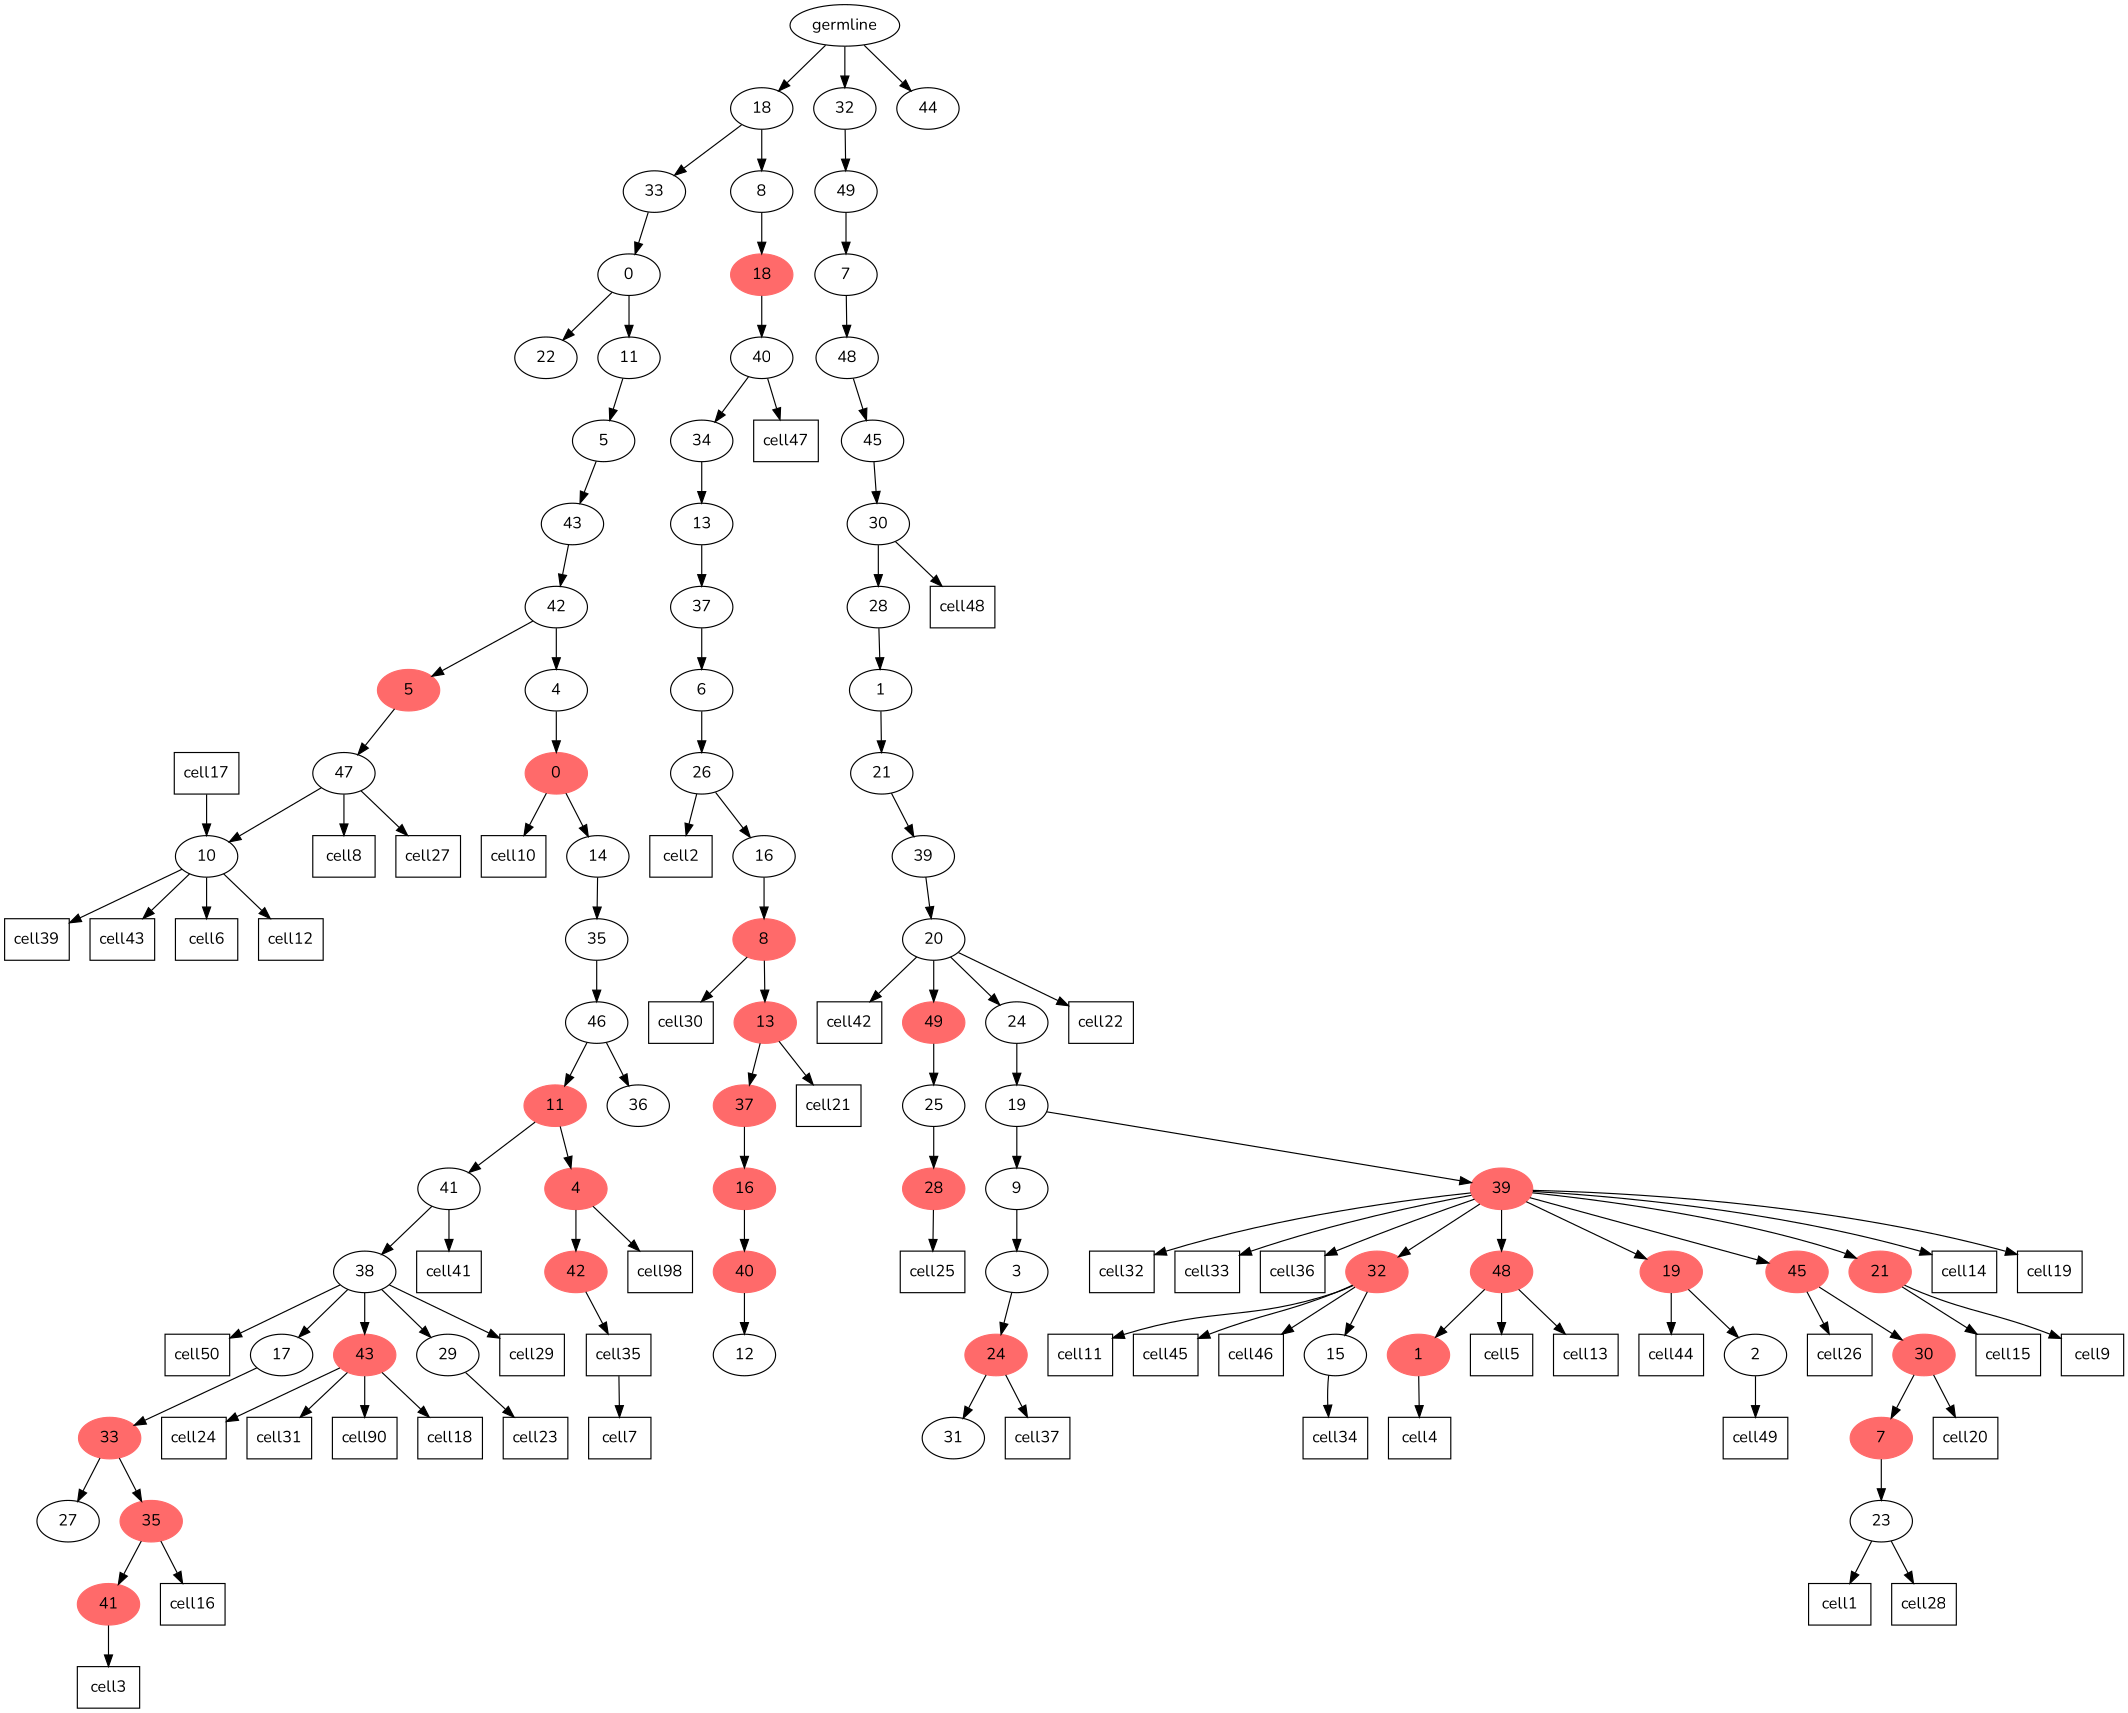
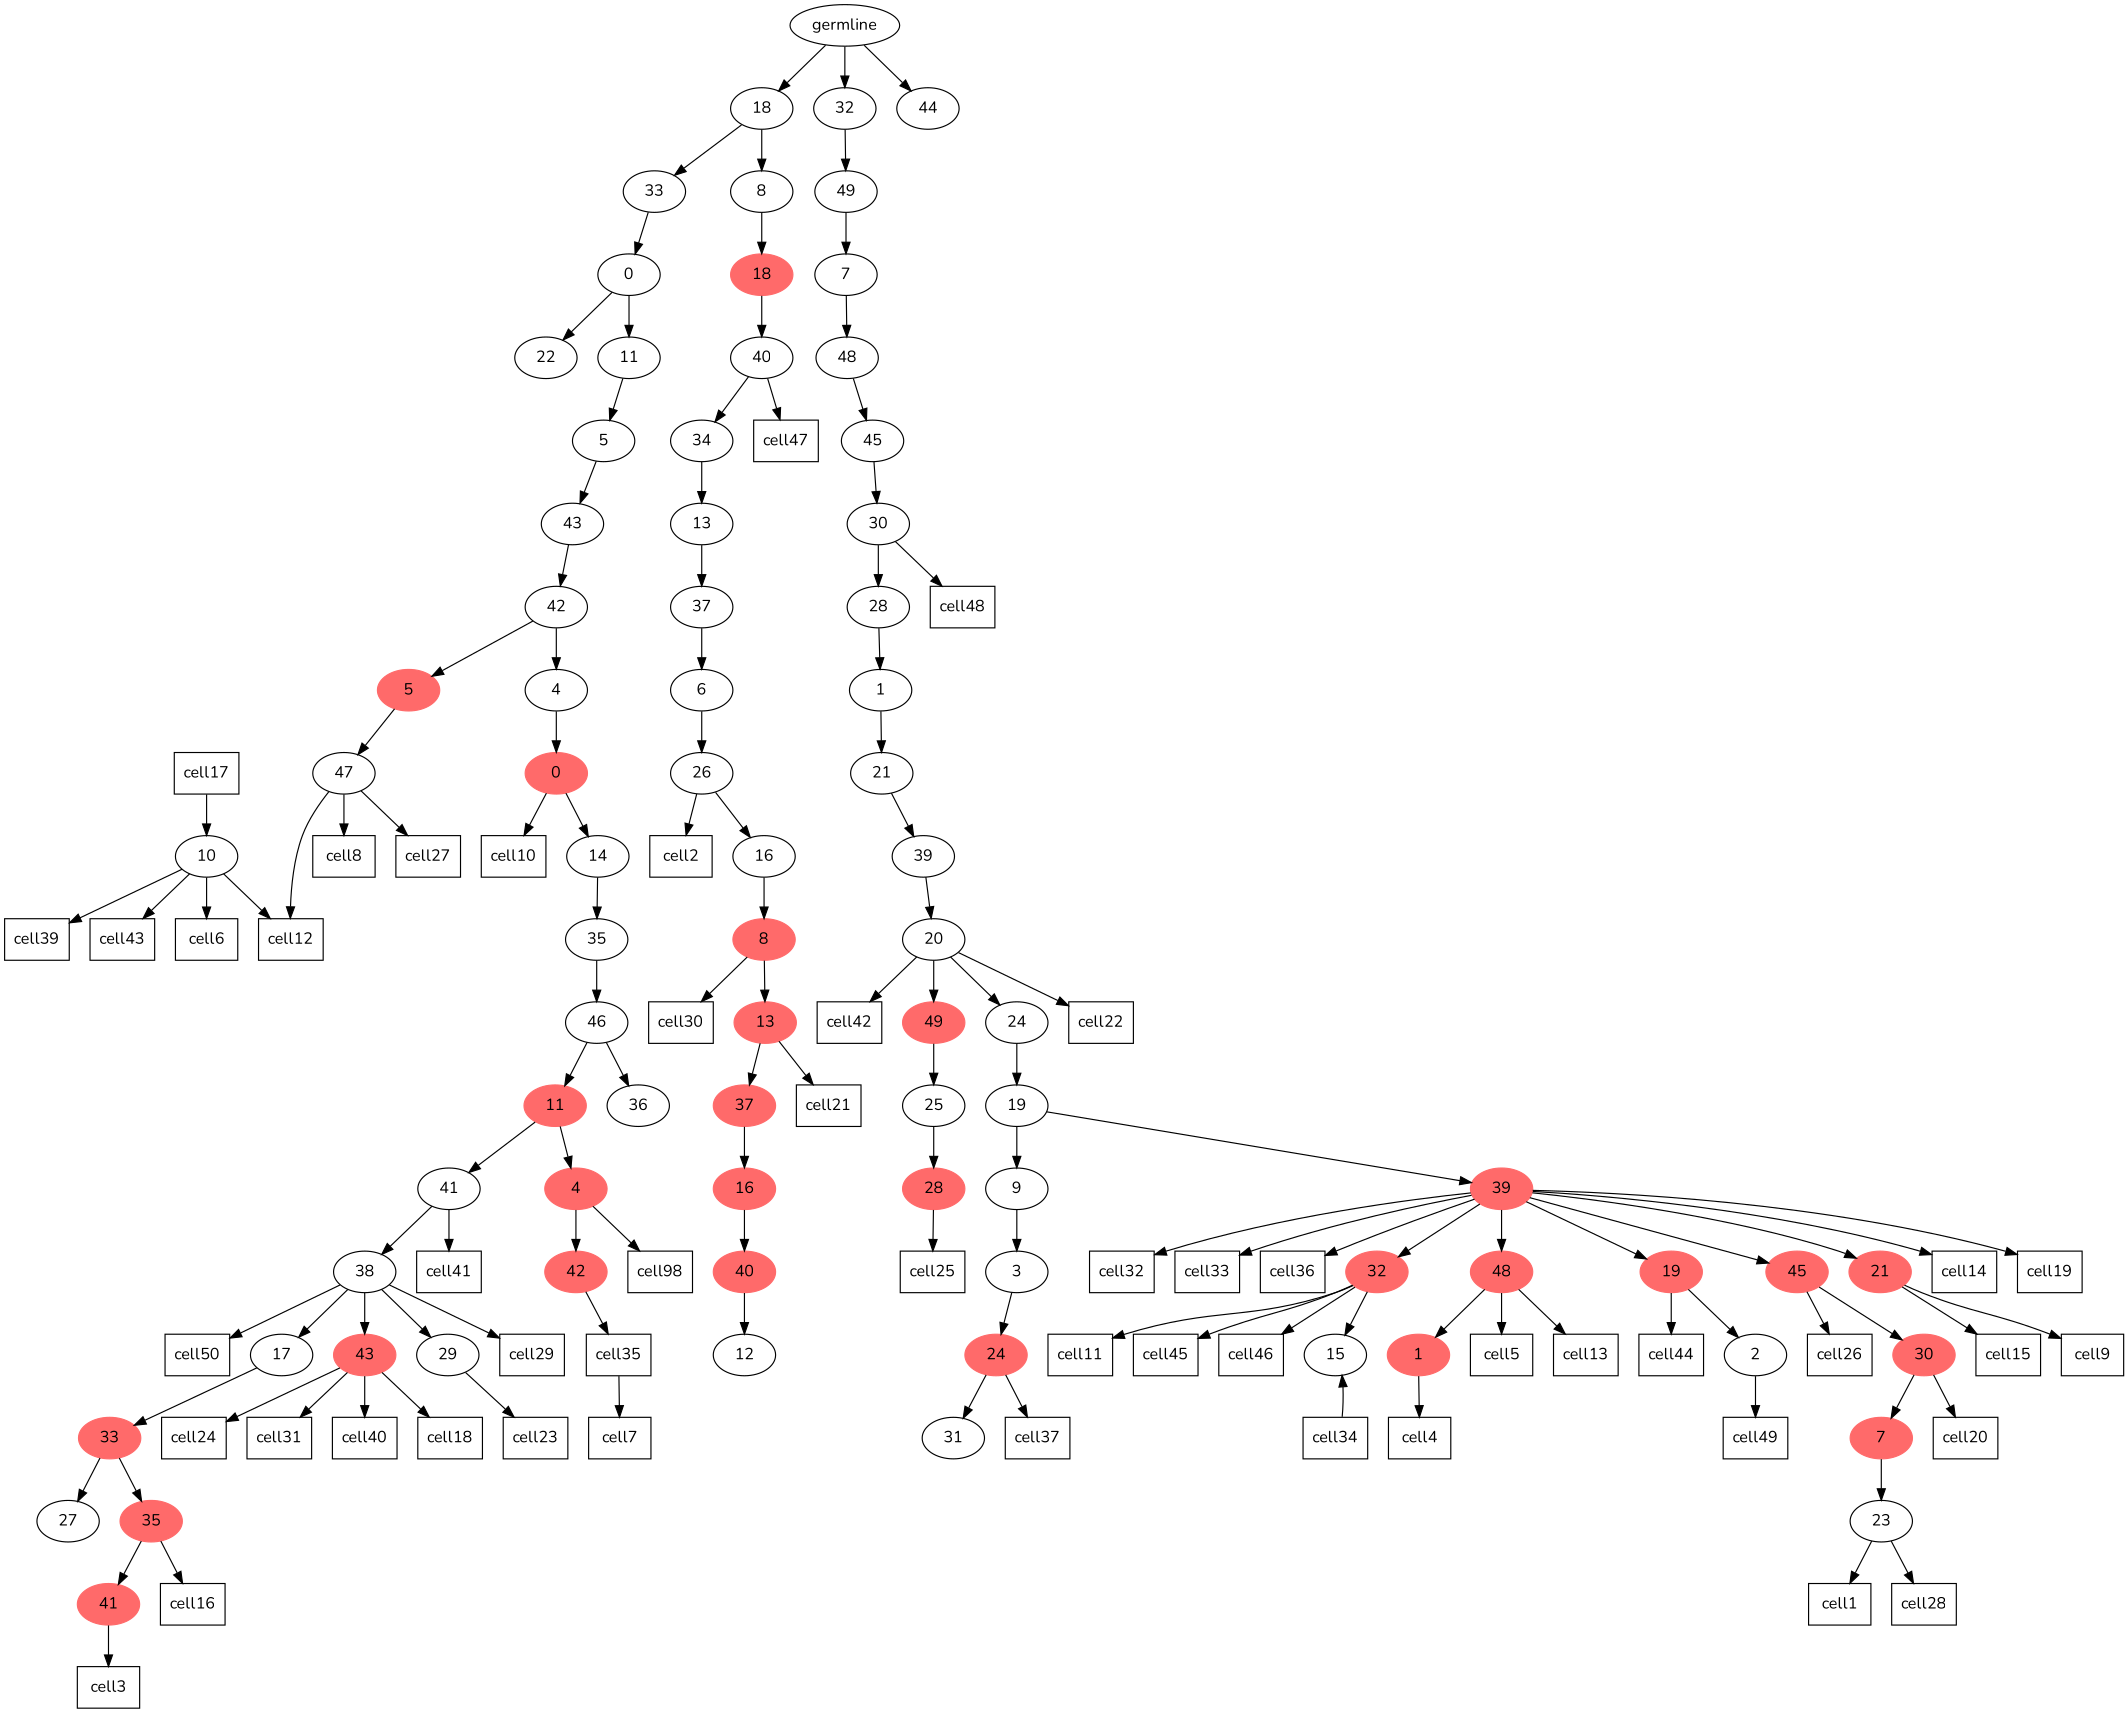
(280, 812) -> (299, 846)
(1328, 1390) -> (1343, 1402)
(365, 1438) -> (365, 1438)
